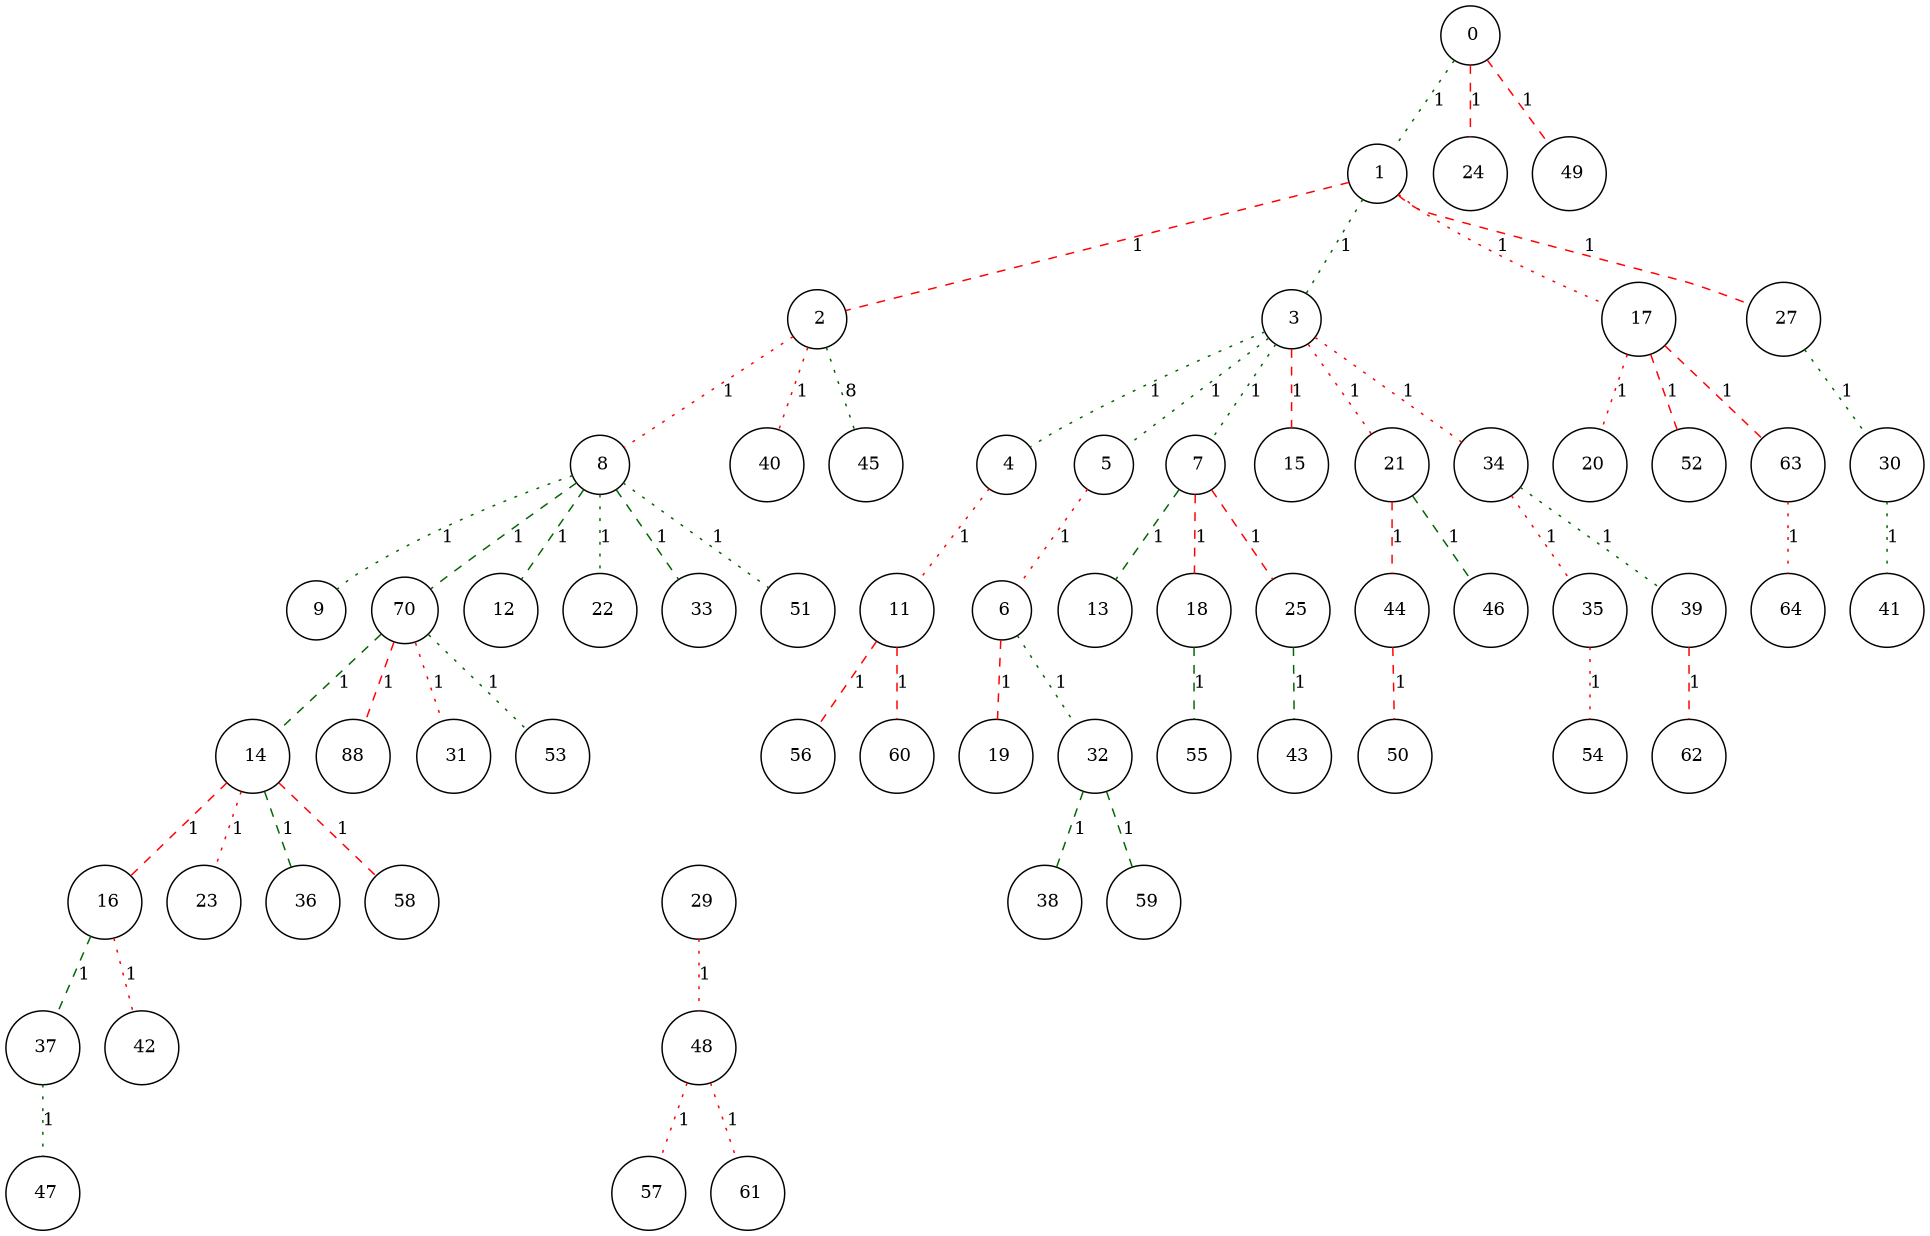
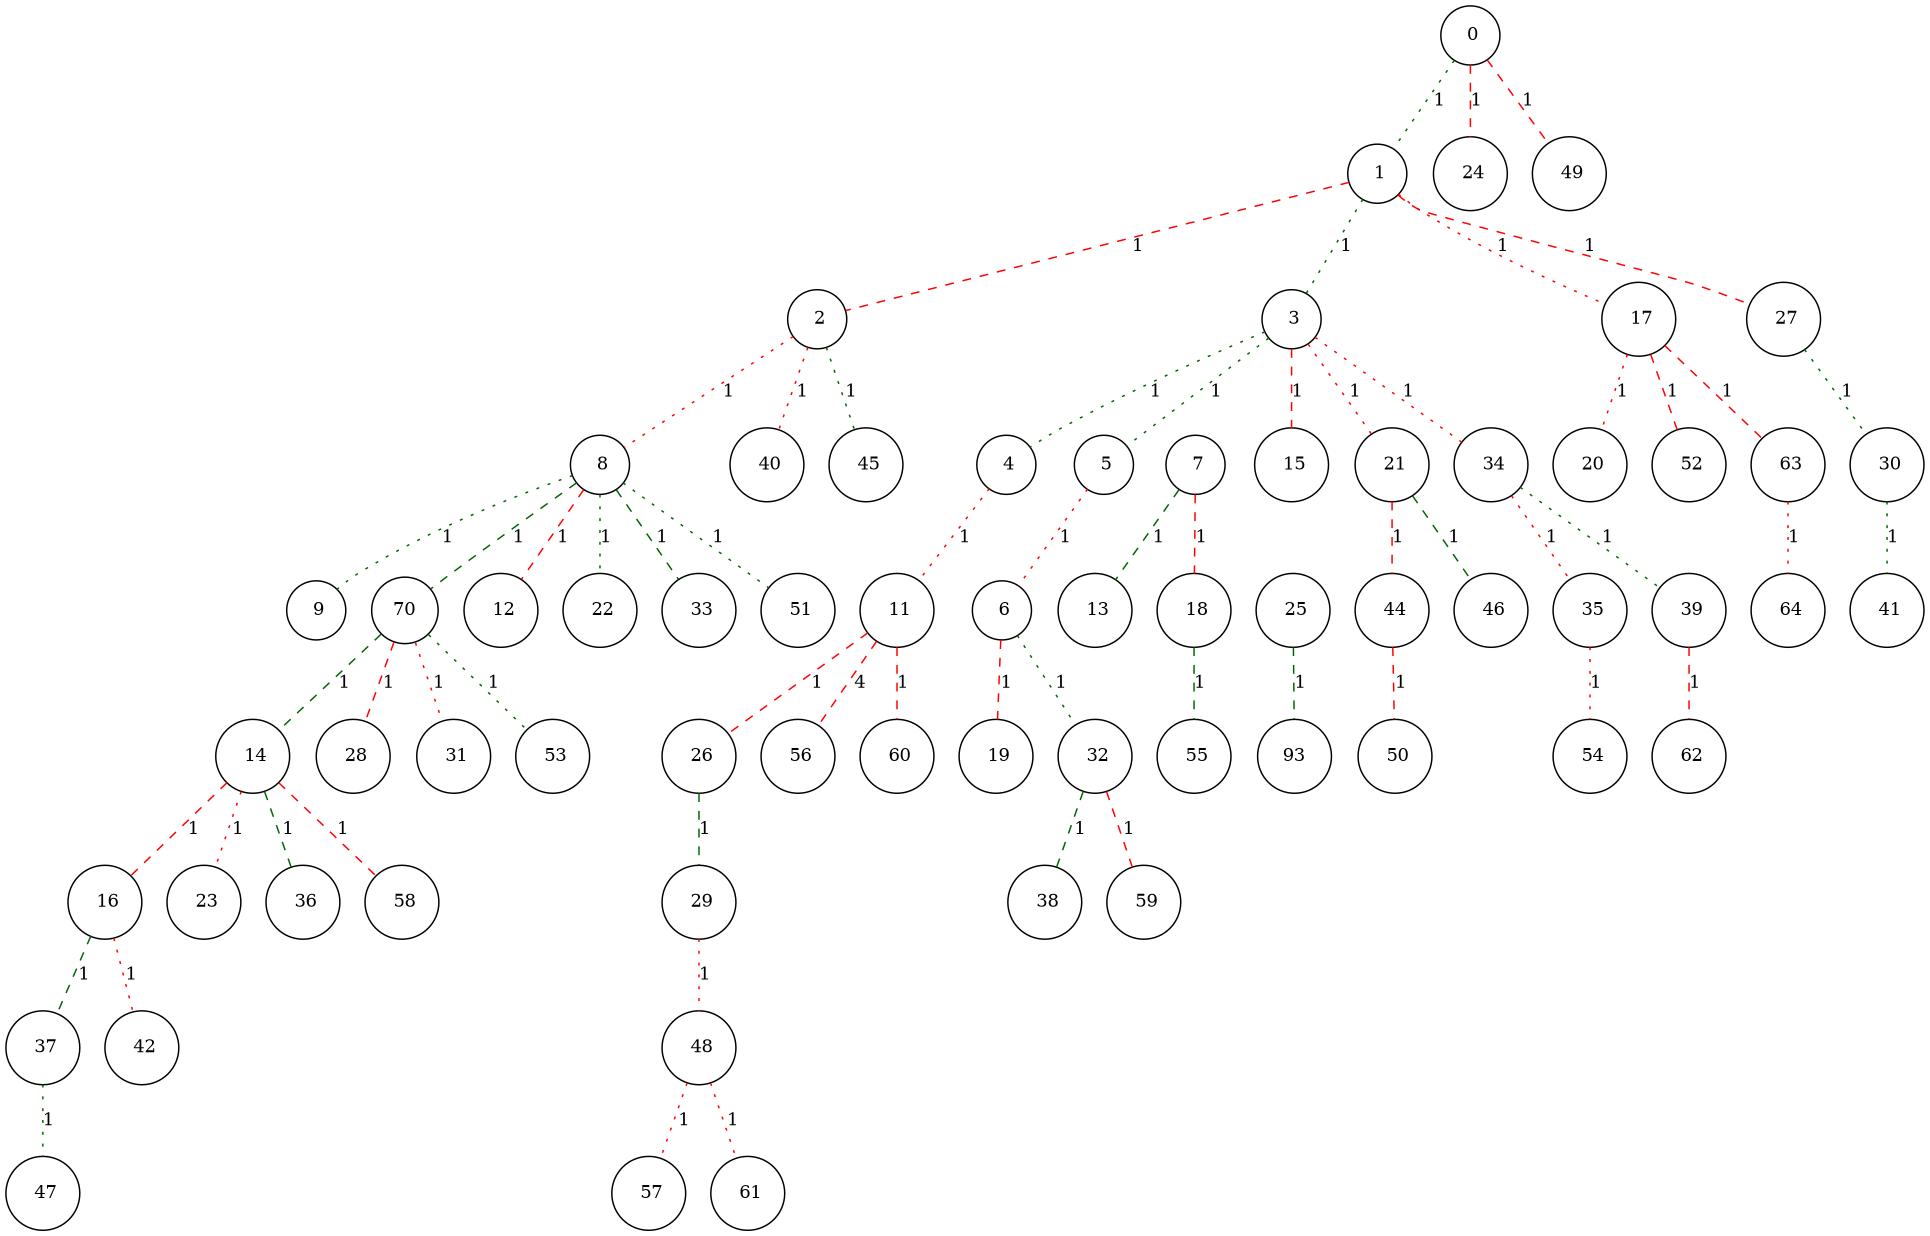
(851, 392) -> (851, 392)
(1244, 392) -> none
(553, 535) -> (553, 535)
(1242, 535) -> none
(860, 683) -> (860, 683)
(353, 756) -> (353, 756)
none -> (699, 756)
(1295, 756) -> (1295, 756)
(1119, 829) -> (1119, 829)
